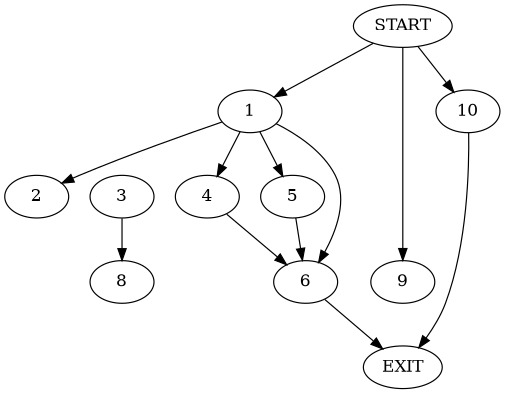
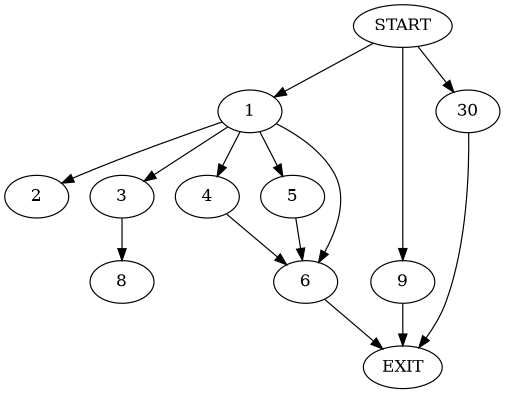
(468, 111) -> (468, 111)
none -> (191, 151)
none -> (403, 319)
